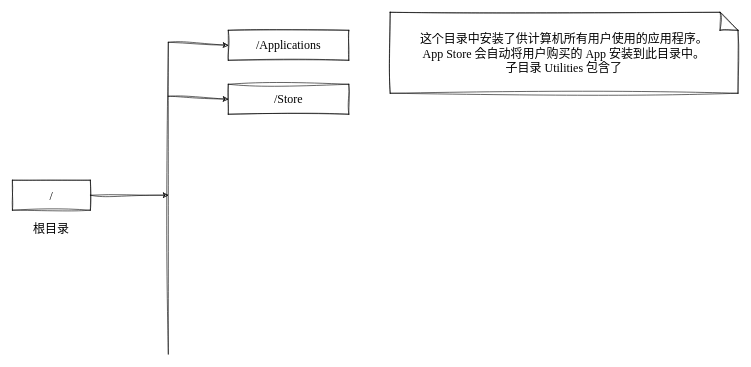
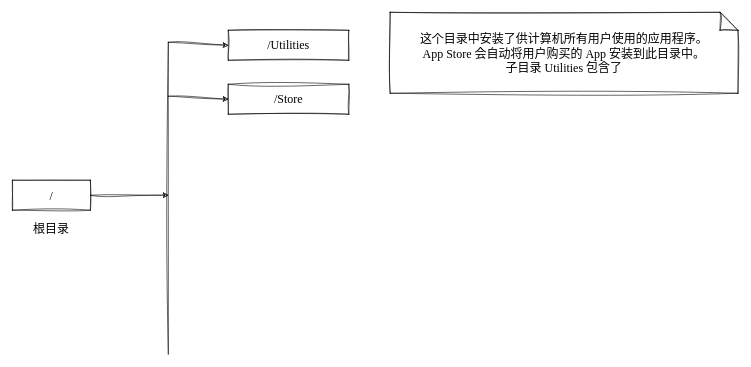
(289, 45) -> (289, 45)
